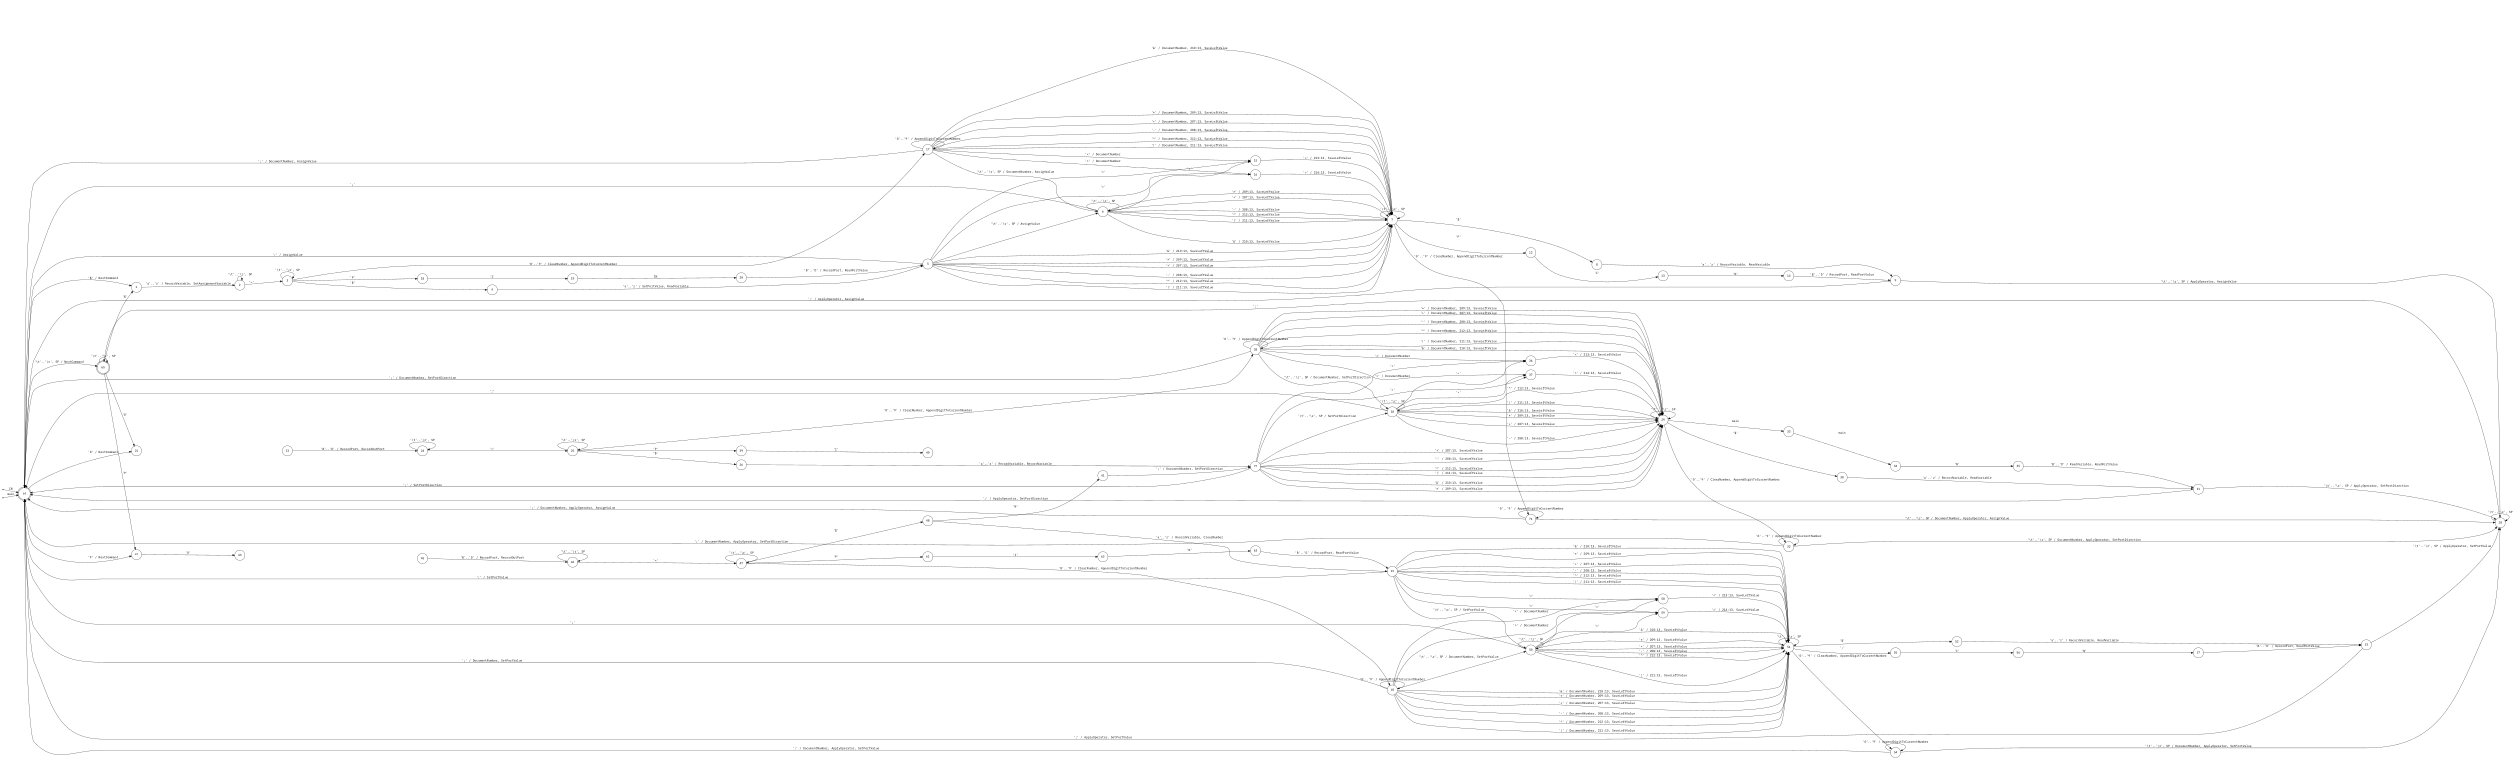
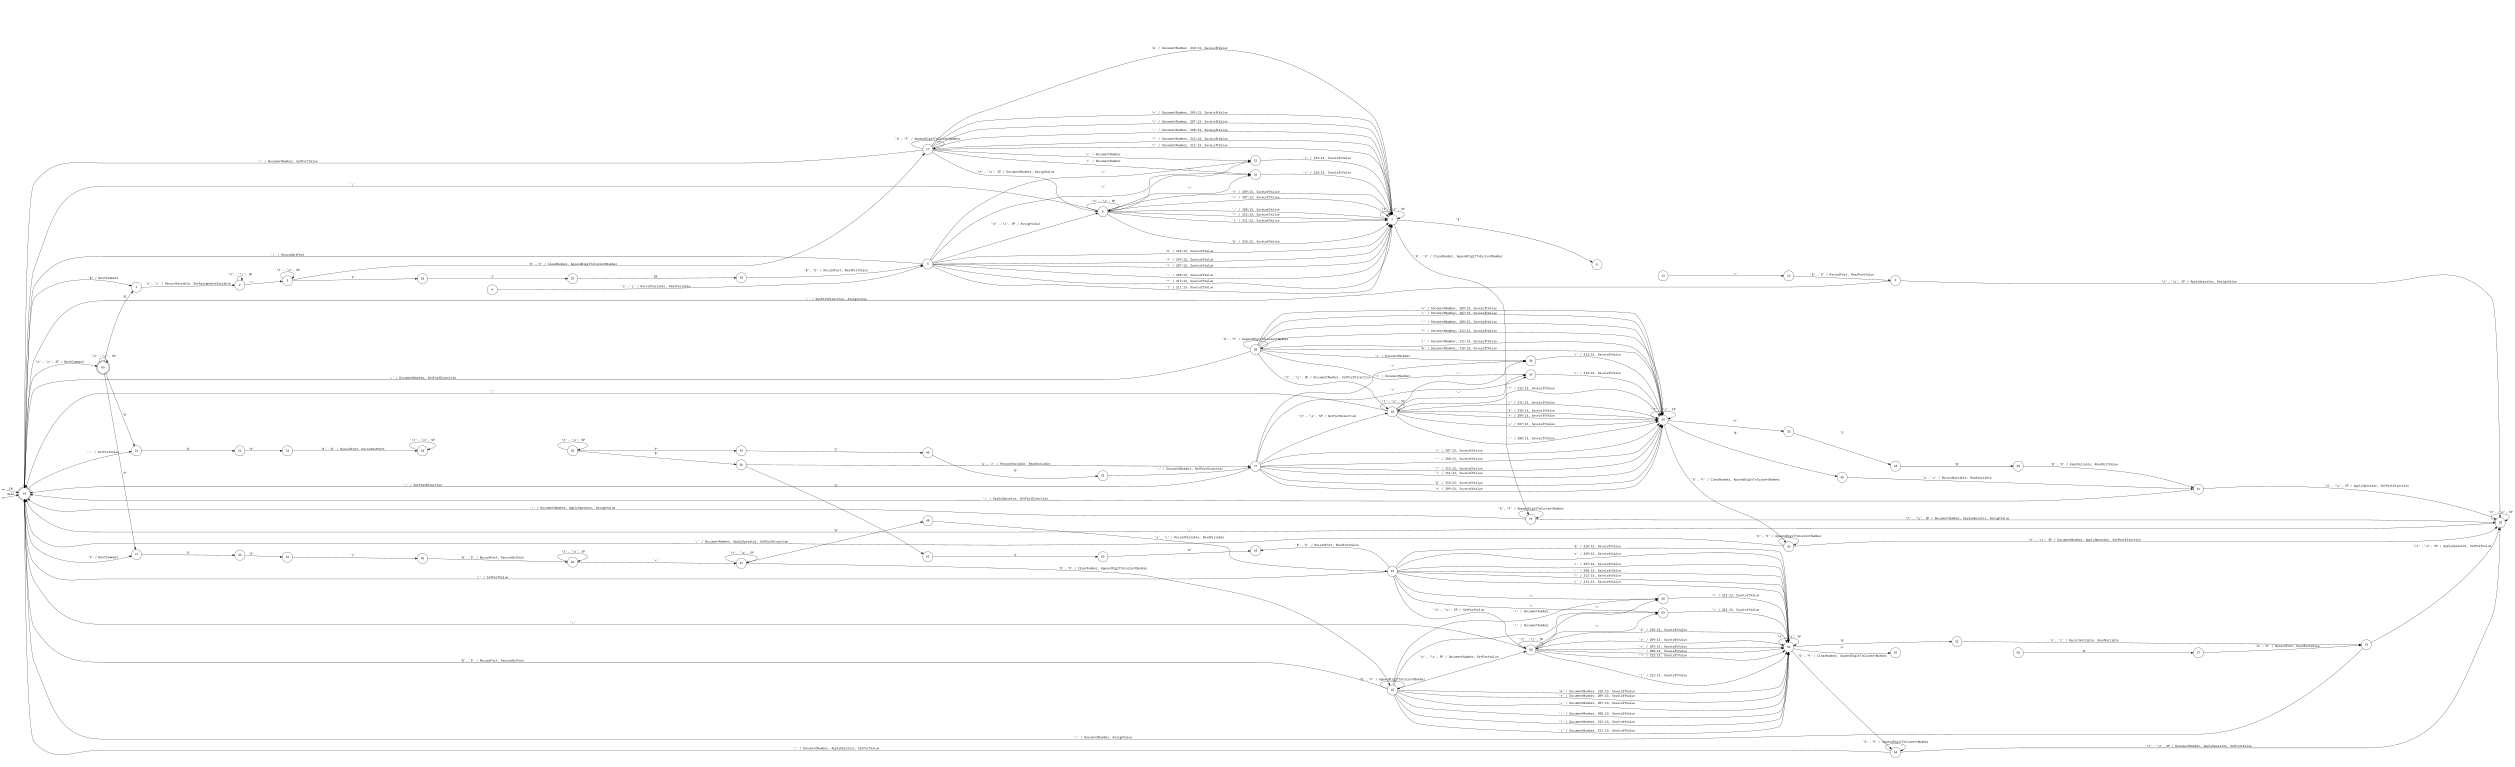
(287, 161) -> (287, 161)
none -> (1180, 193)
(1531, 253) -> none
(287, 255) -> (287, 255)
(1747, 268) -> none
(1735, 274) -> (1735, 274)
(656, 286) -> (656, 286)
(389, 288) -> none
(836, 299) -> (836, 299)
(1357, 303) -> (1256, 531)
(921, 417) -> none
(1735, 421) -> (1735, 421)
(1842, 433) -> (1842, 433)
none -> (240, 451)
(497, 451) -> none
(103, 452) -> (103, 452)
(1015, 464) -> (1015, 464)
(1011, 516) -> (1012, 477)
(1189, 538) -> (1189, 538)
(1324, 556) -> (1329, 547)
none -> (287, 557)
(833, 560) -> (836, 506)
(1842, 648) -> (1842, 648)
(1956, 653) -> none
(492, 661) -> (492, 661)
(1103, 738) -> (1103, 738)
